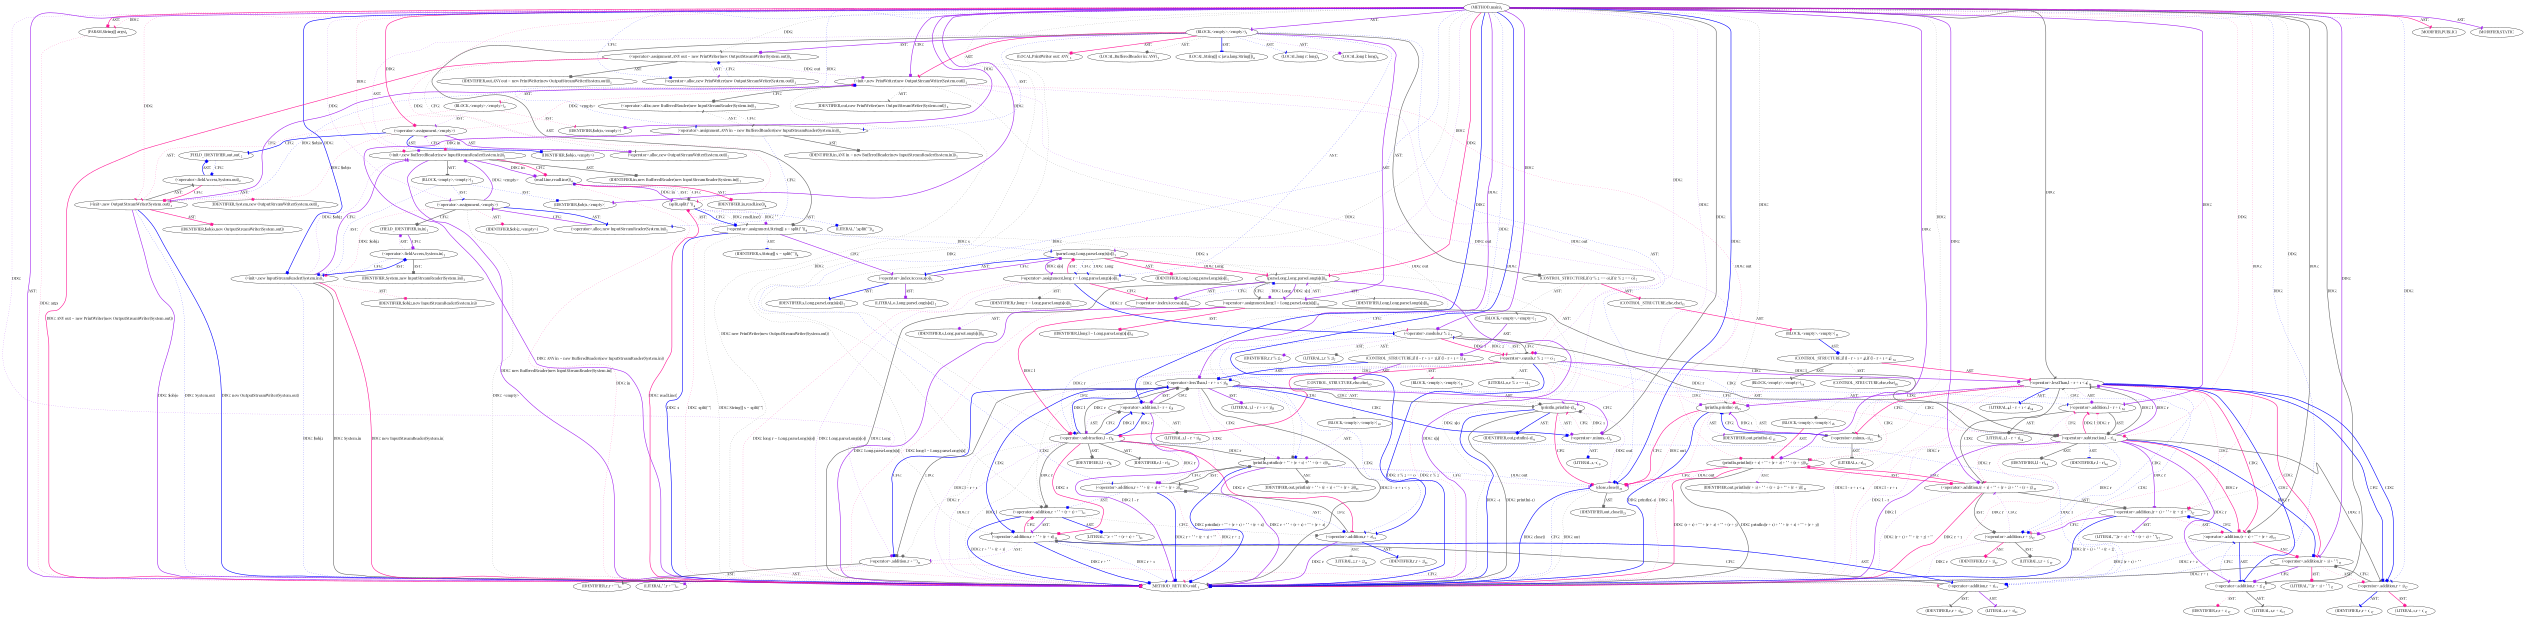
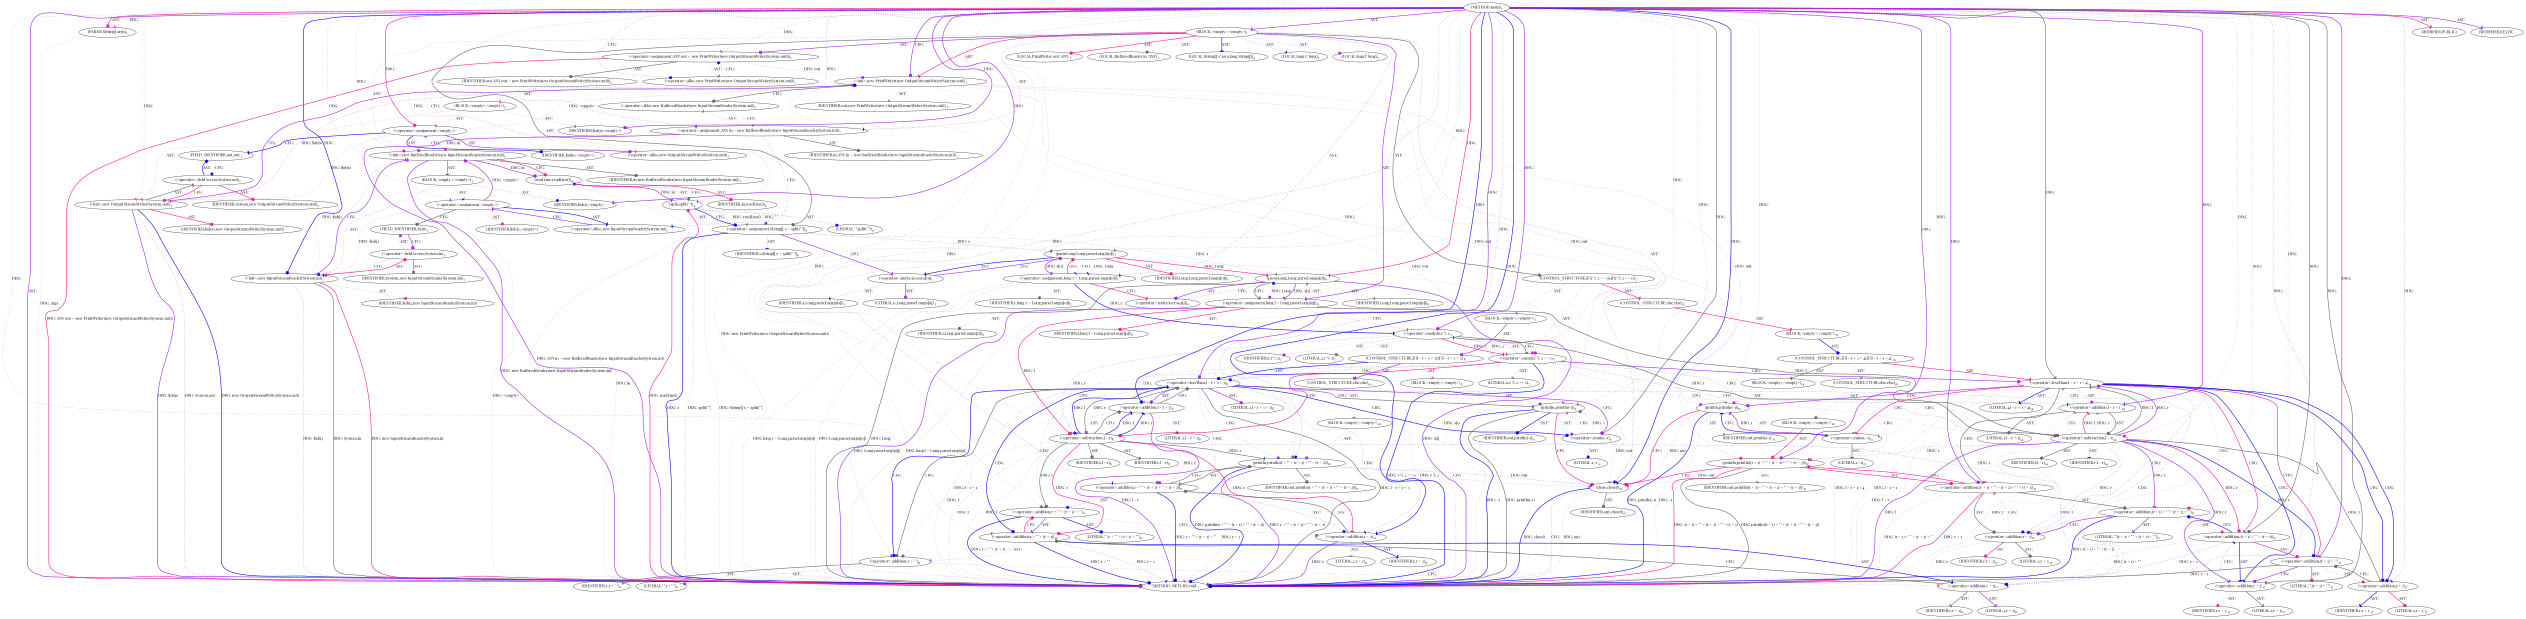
(232, 191) -> (232, 191)
(1074, 266) -> (1074, 266)
(364, 271) -> (364, 271)
(860, 291) -> (860, 291)
